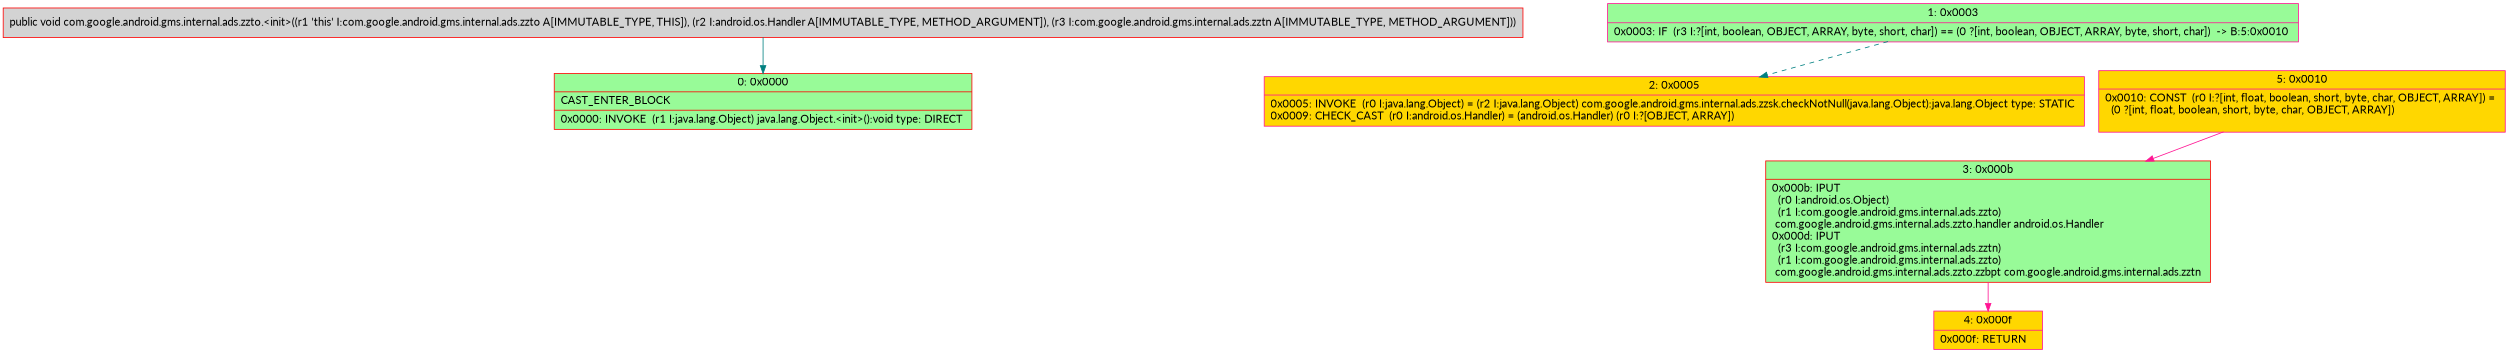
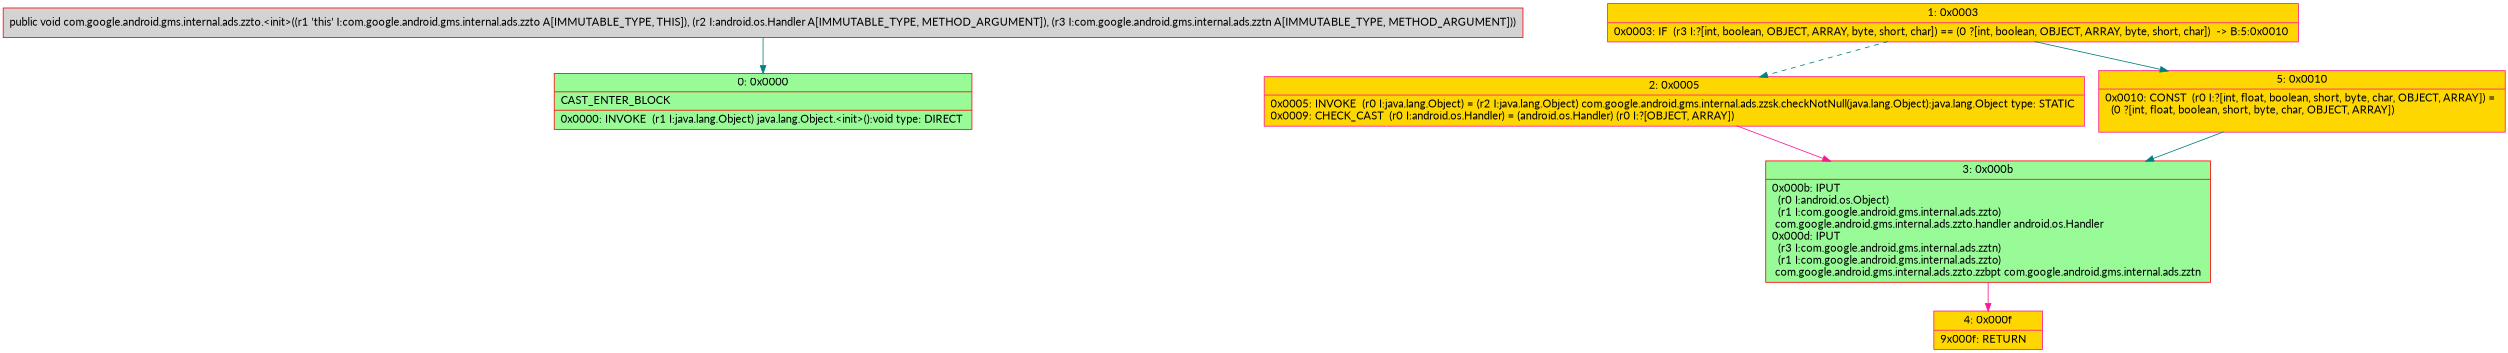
(1953, 23) -> (1953, 23)
none -> (2097, 55)
none -> (1780, 142)
(2188, 145) -> (2188, 145)
(1988, 339) -> (1988, 339)
